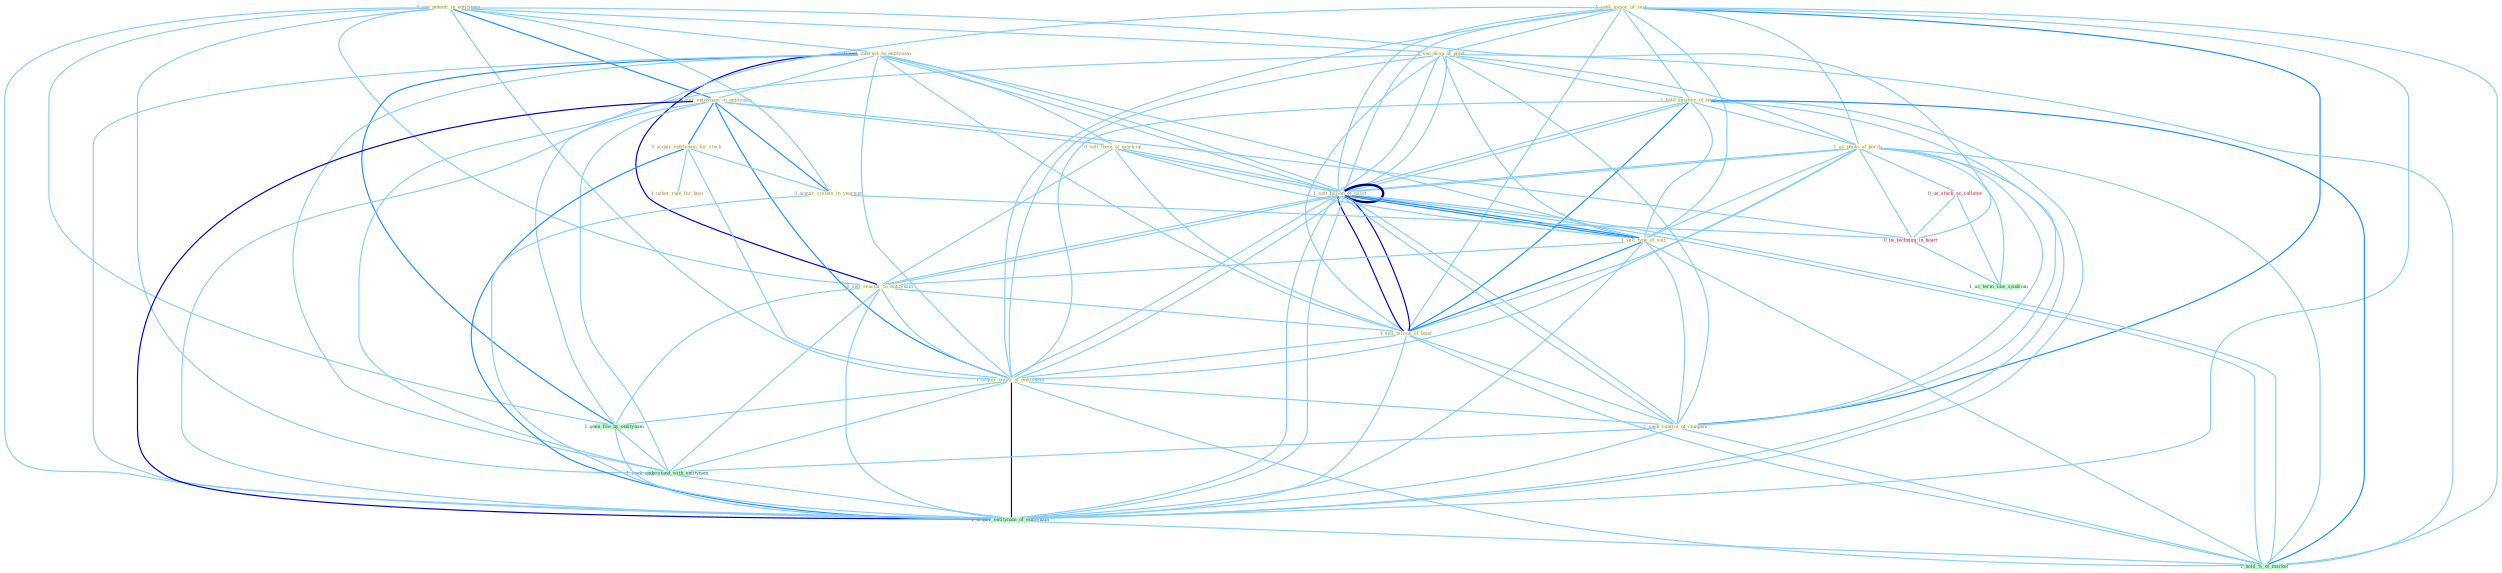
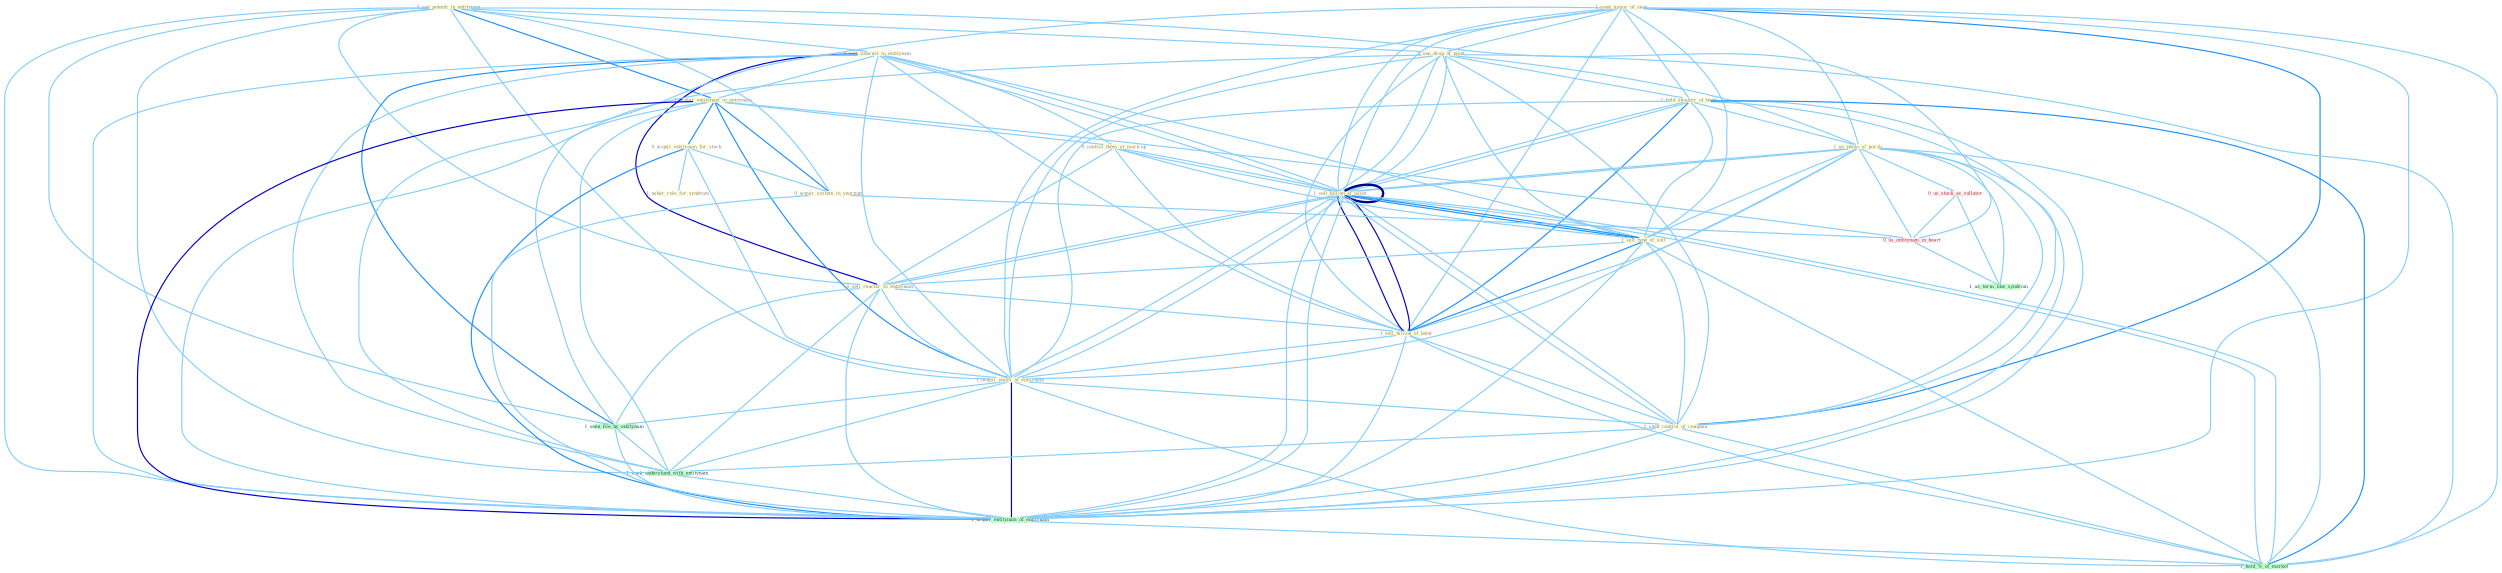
(1114, 147) -> (1114, 147)
(678, 193) -> (678, 193)
(1912, 240) -> (1912, 240)
